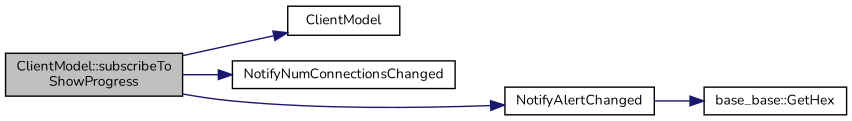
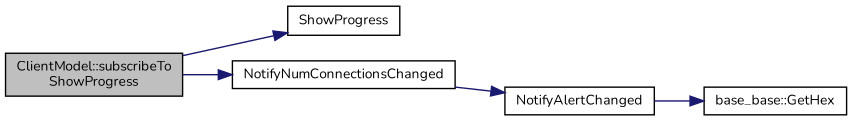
(344, 21) -> (344, 21)
(336, 107) -> (473, 89)
